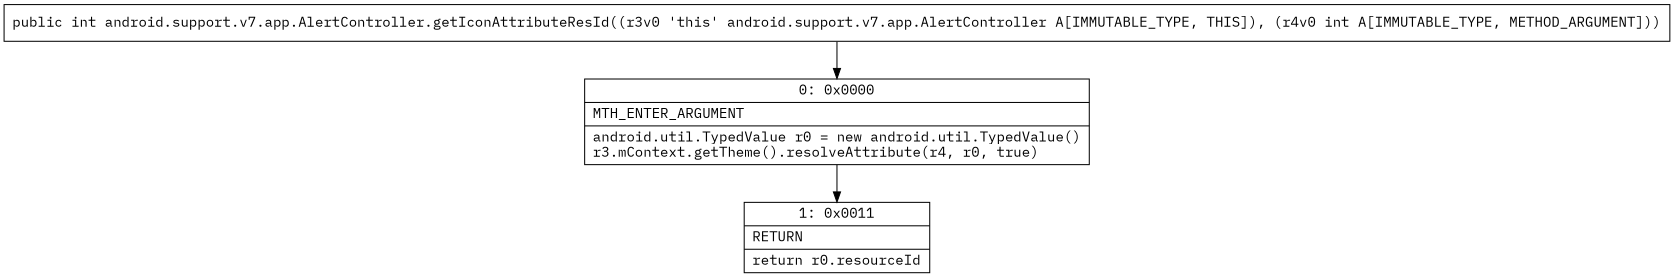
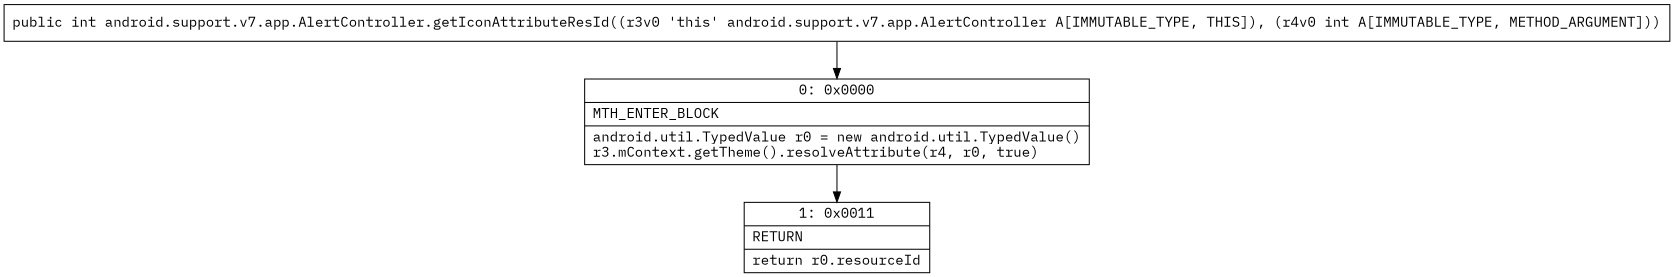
(669, 114) -> (656, 114)
